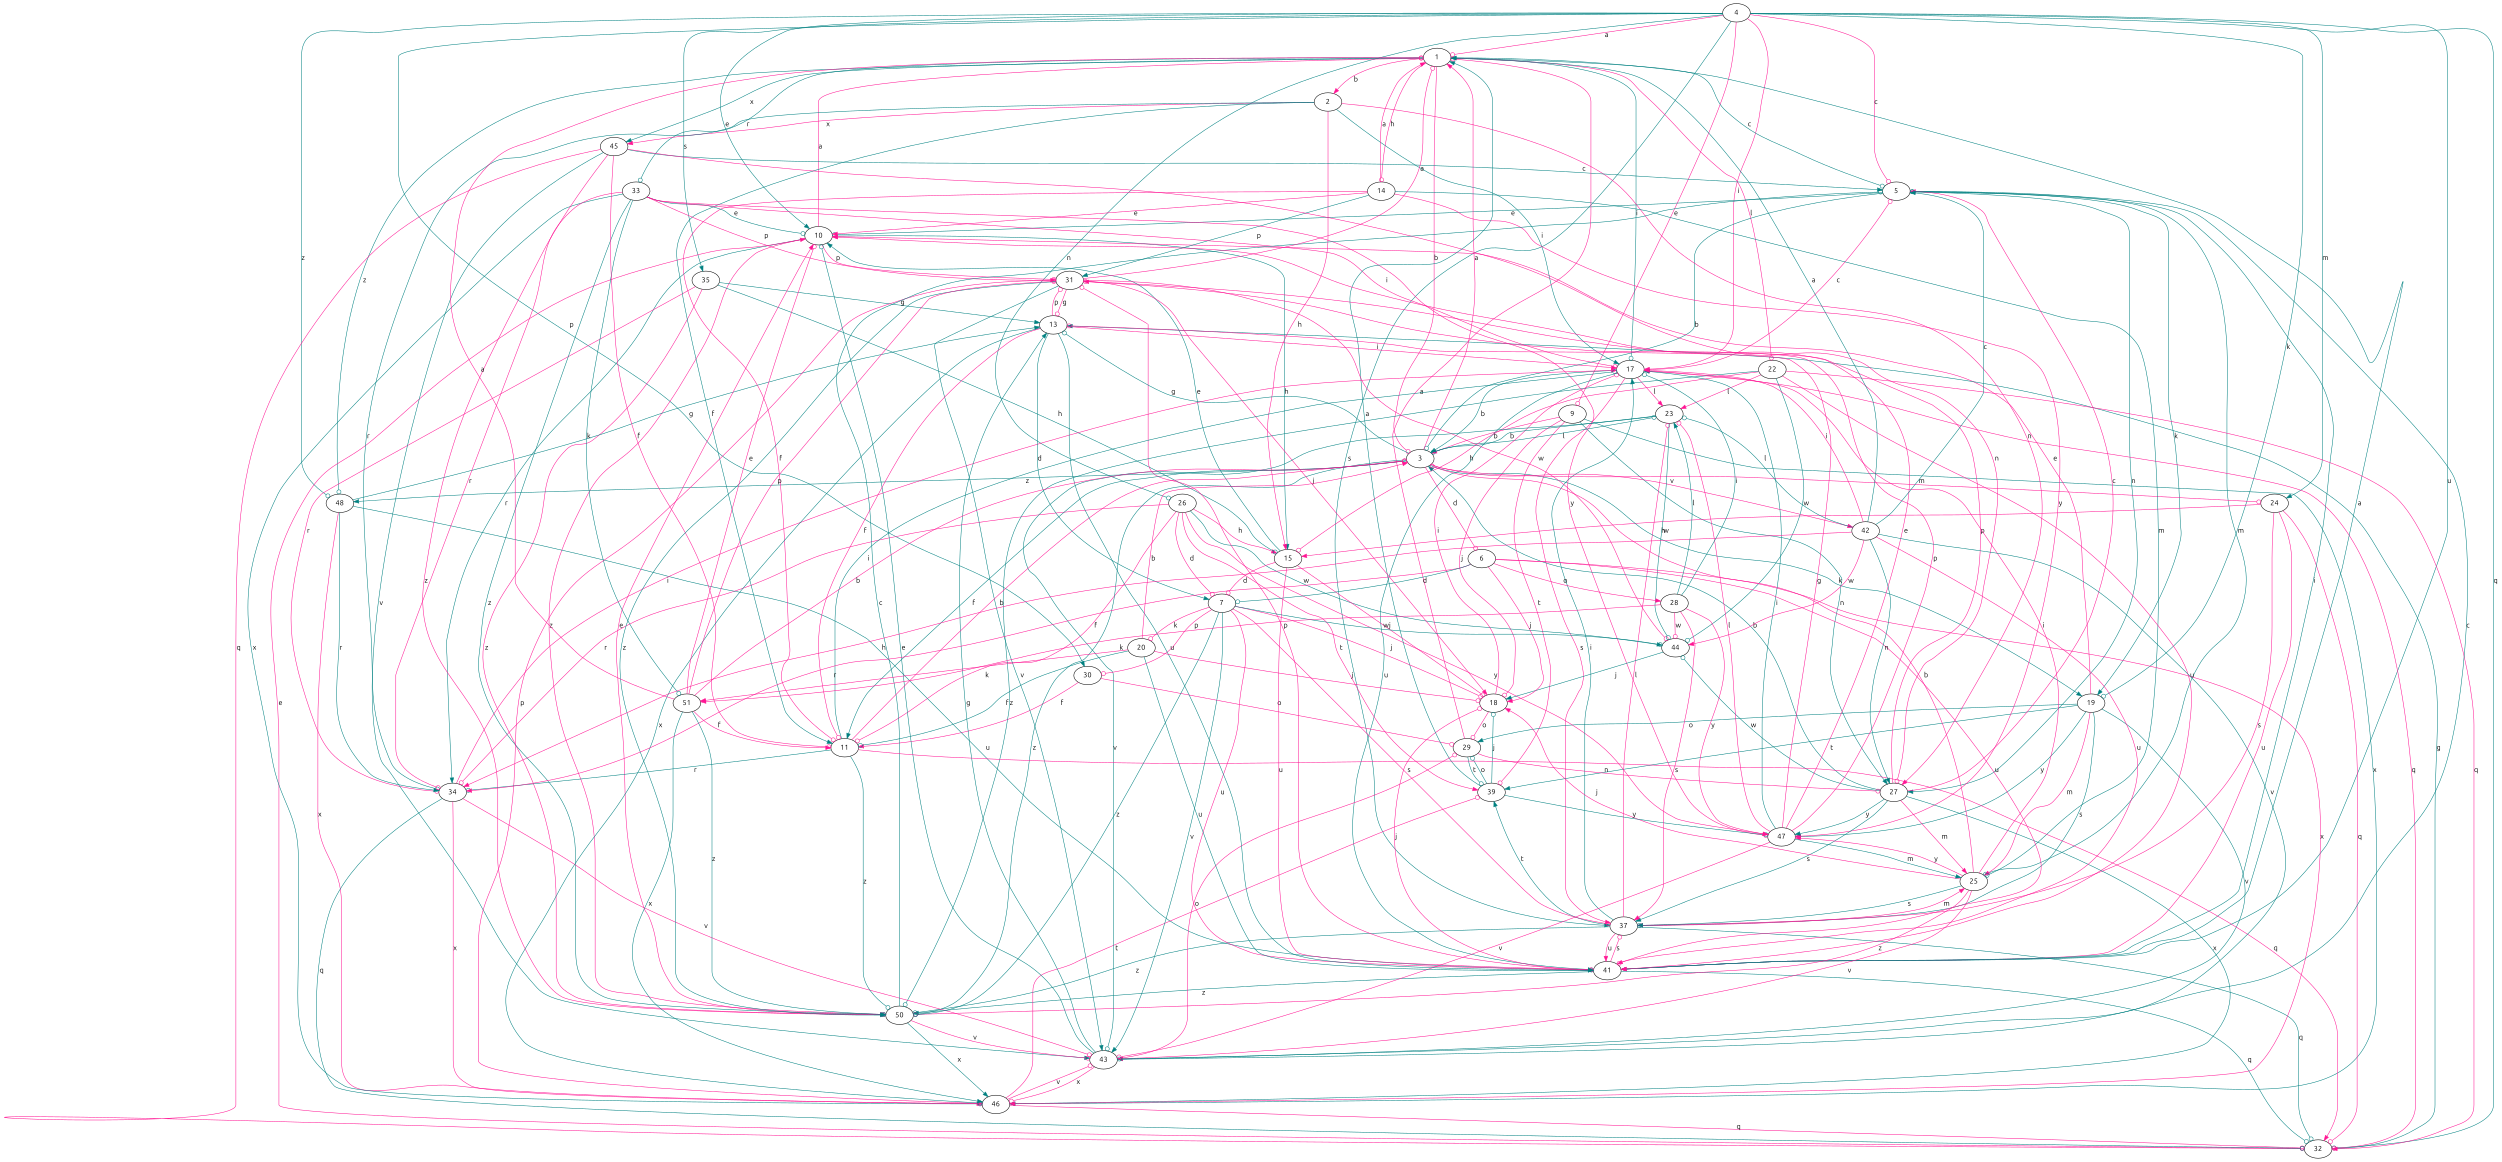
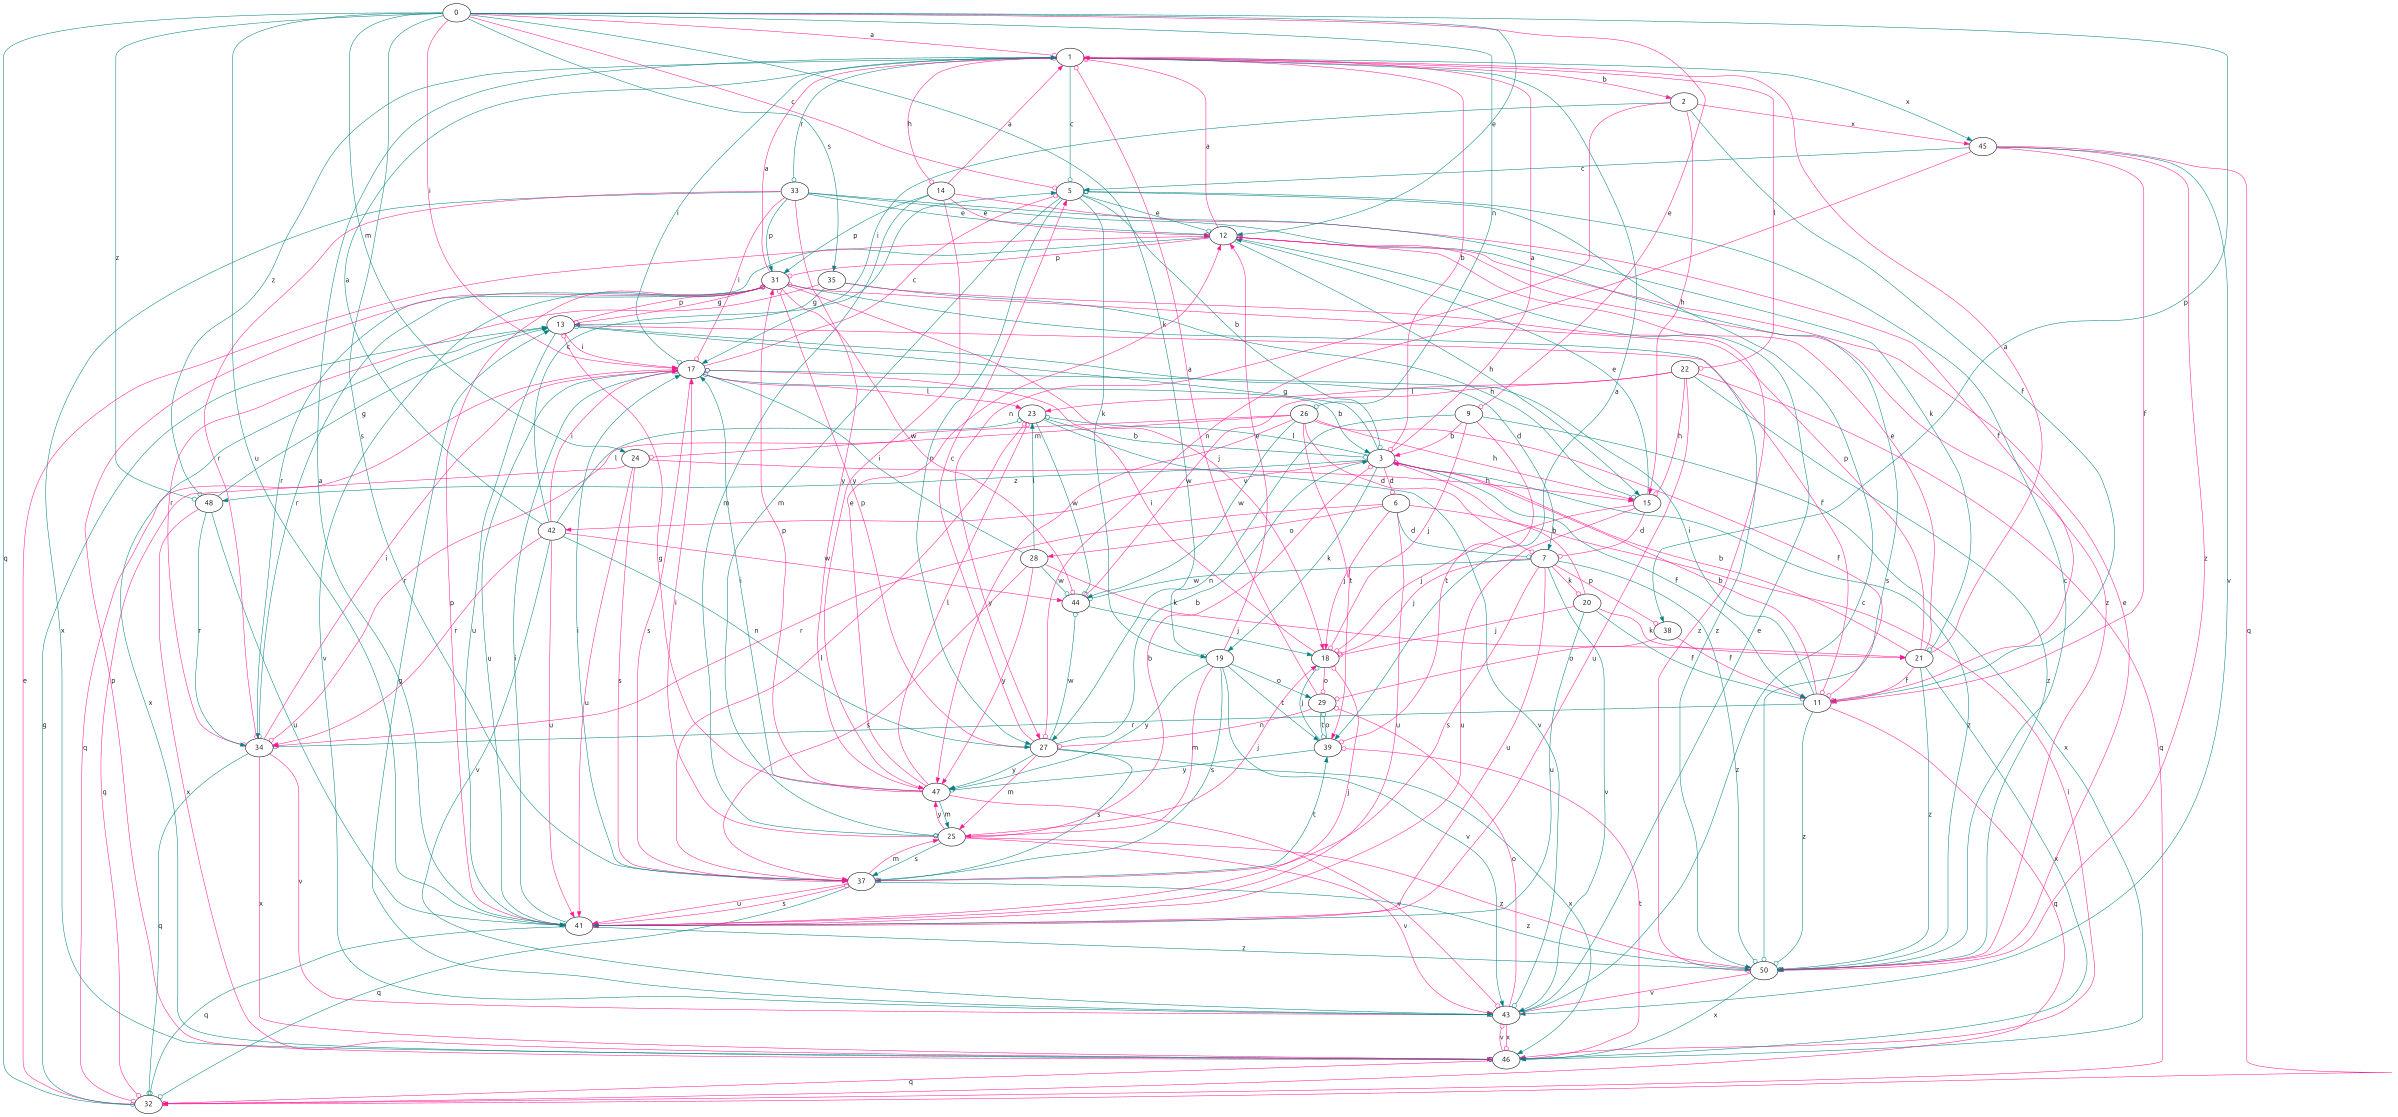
(1737, 13) -> (457, 13)
(558, 147) -> (374, 351)
(819, 236) -> (1223, 236)
(803, 256) -> (768, 230)
(1359, 358) -> (1626, 231)
(1844, 481) -> (988, 436)
(1795, 529) -> (1355, 397)
(490, 603) -> (1888, 581)
(1675, 623) -> (1053, 580)
(884, 648) -> (456, 631)
(1088, 675) -> (1668, 631)
(687, 703) -> (1919, 659)
(2284, 709) -> (514, 618)
(2322, 837) -> (2068, 792)
